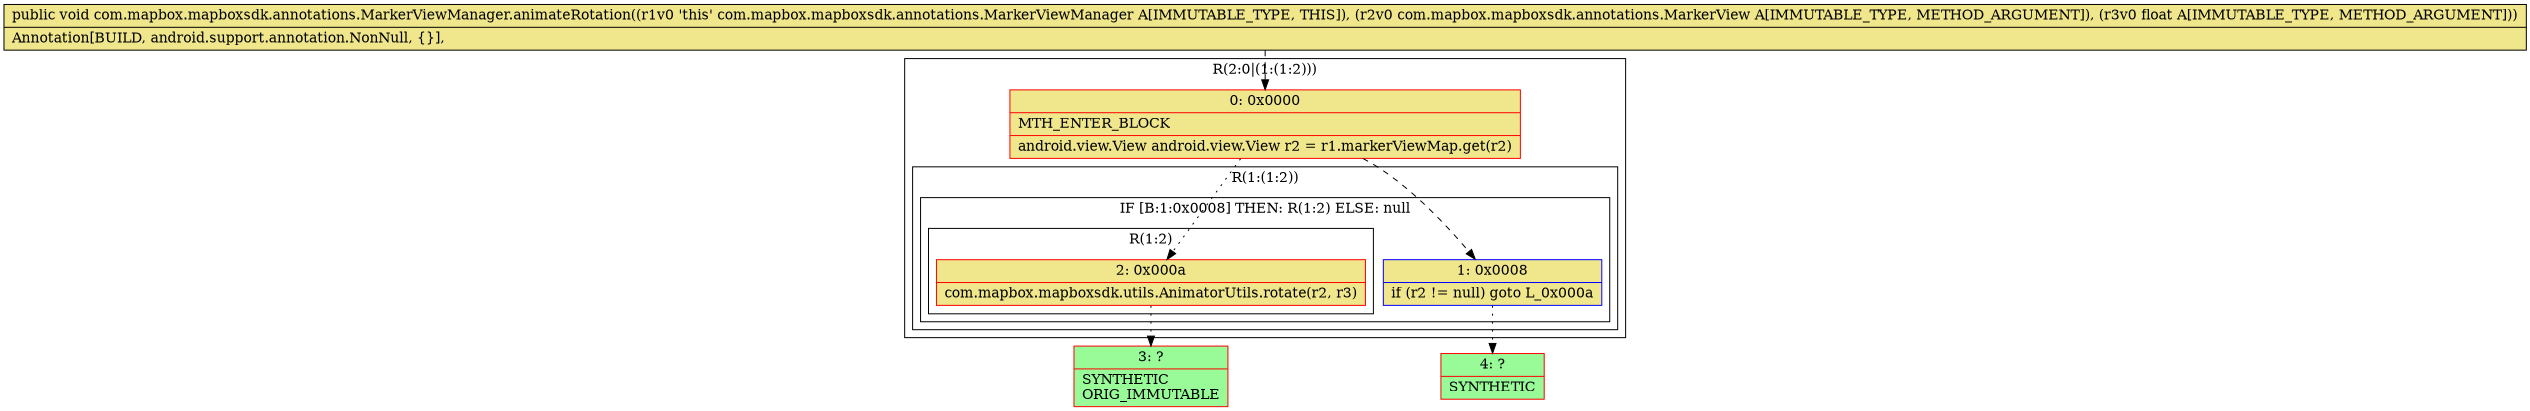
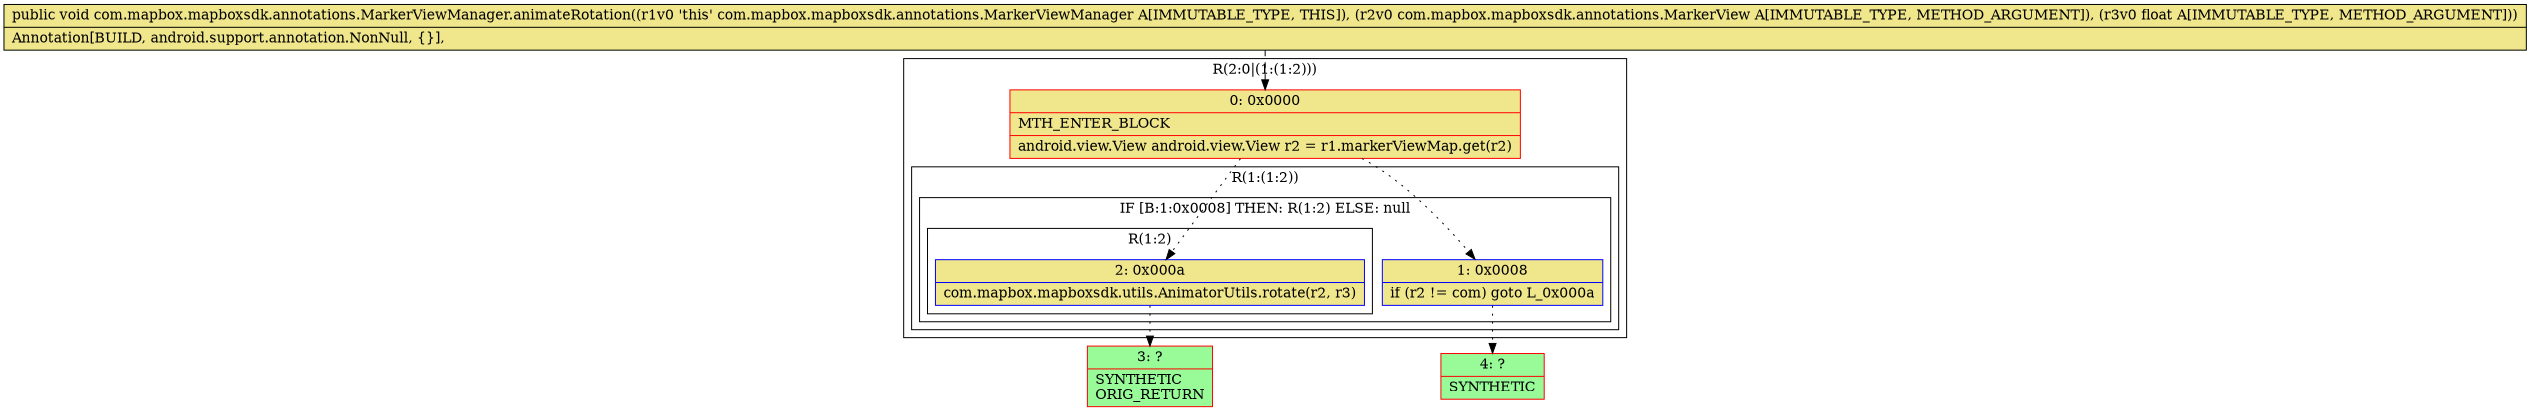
(1425, 205) -> (1424, 205)
(1151, 283) -> (1150, 283)
(1493, 293) -> (1493, 293)
(1151, 395) -> (1150, 395)
